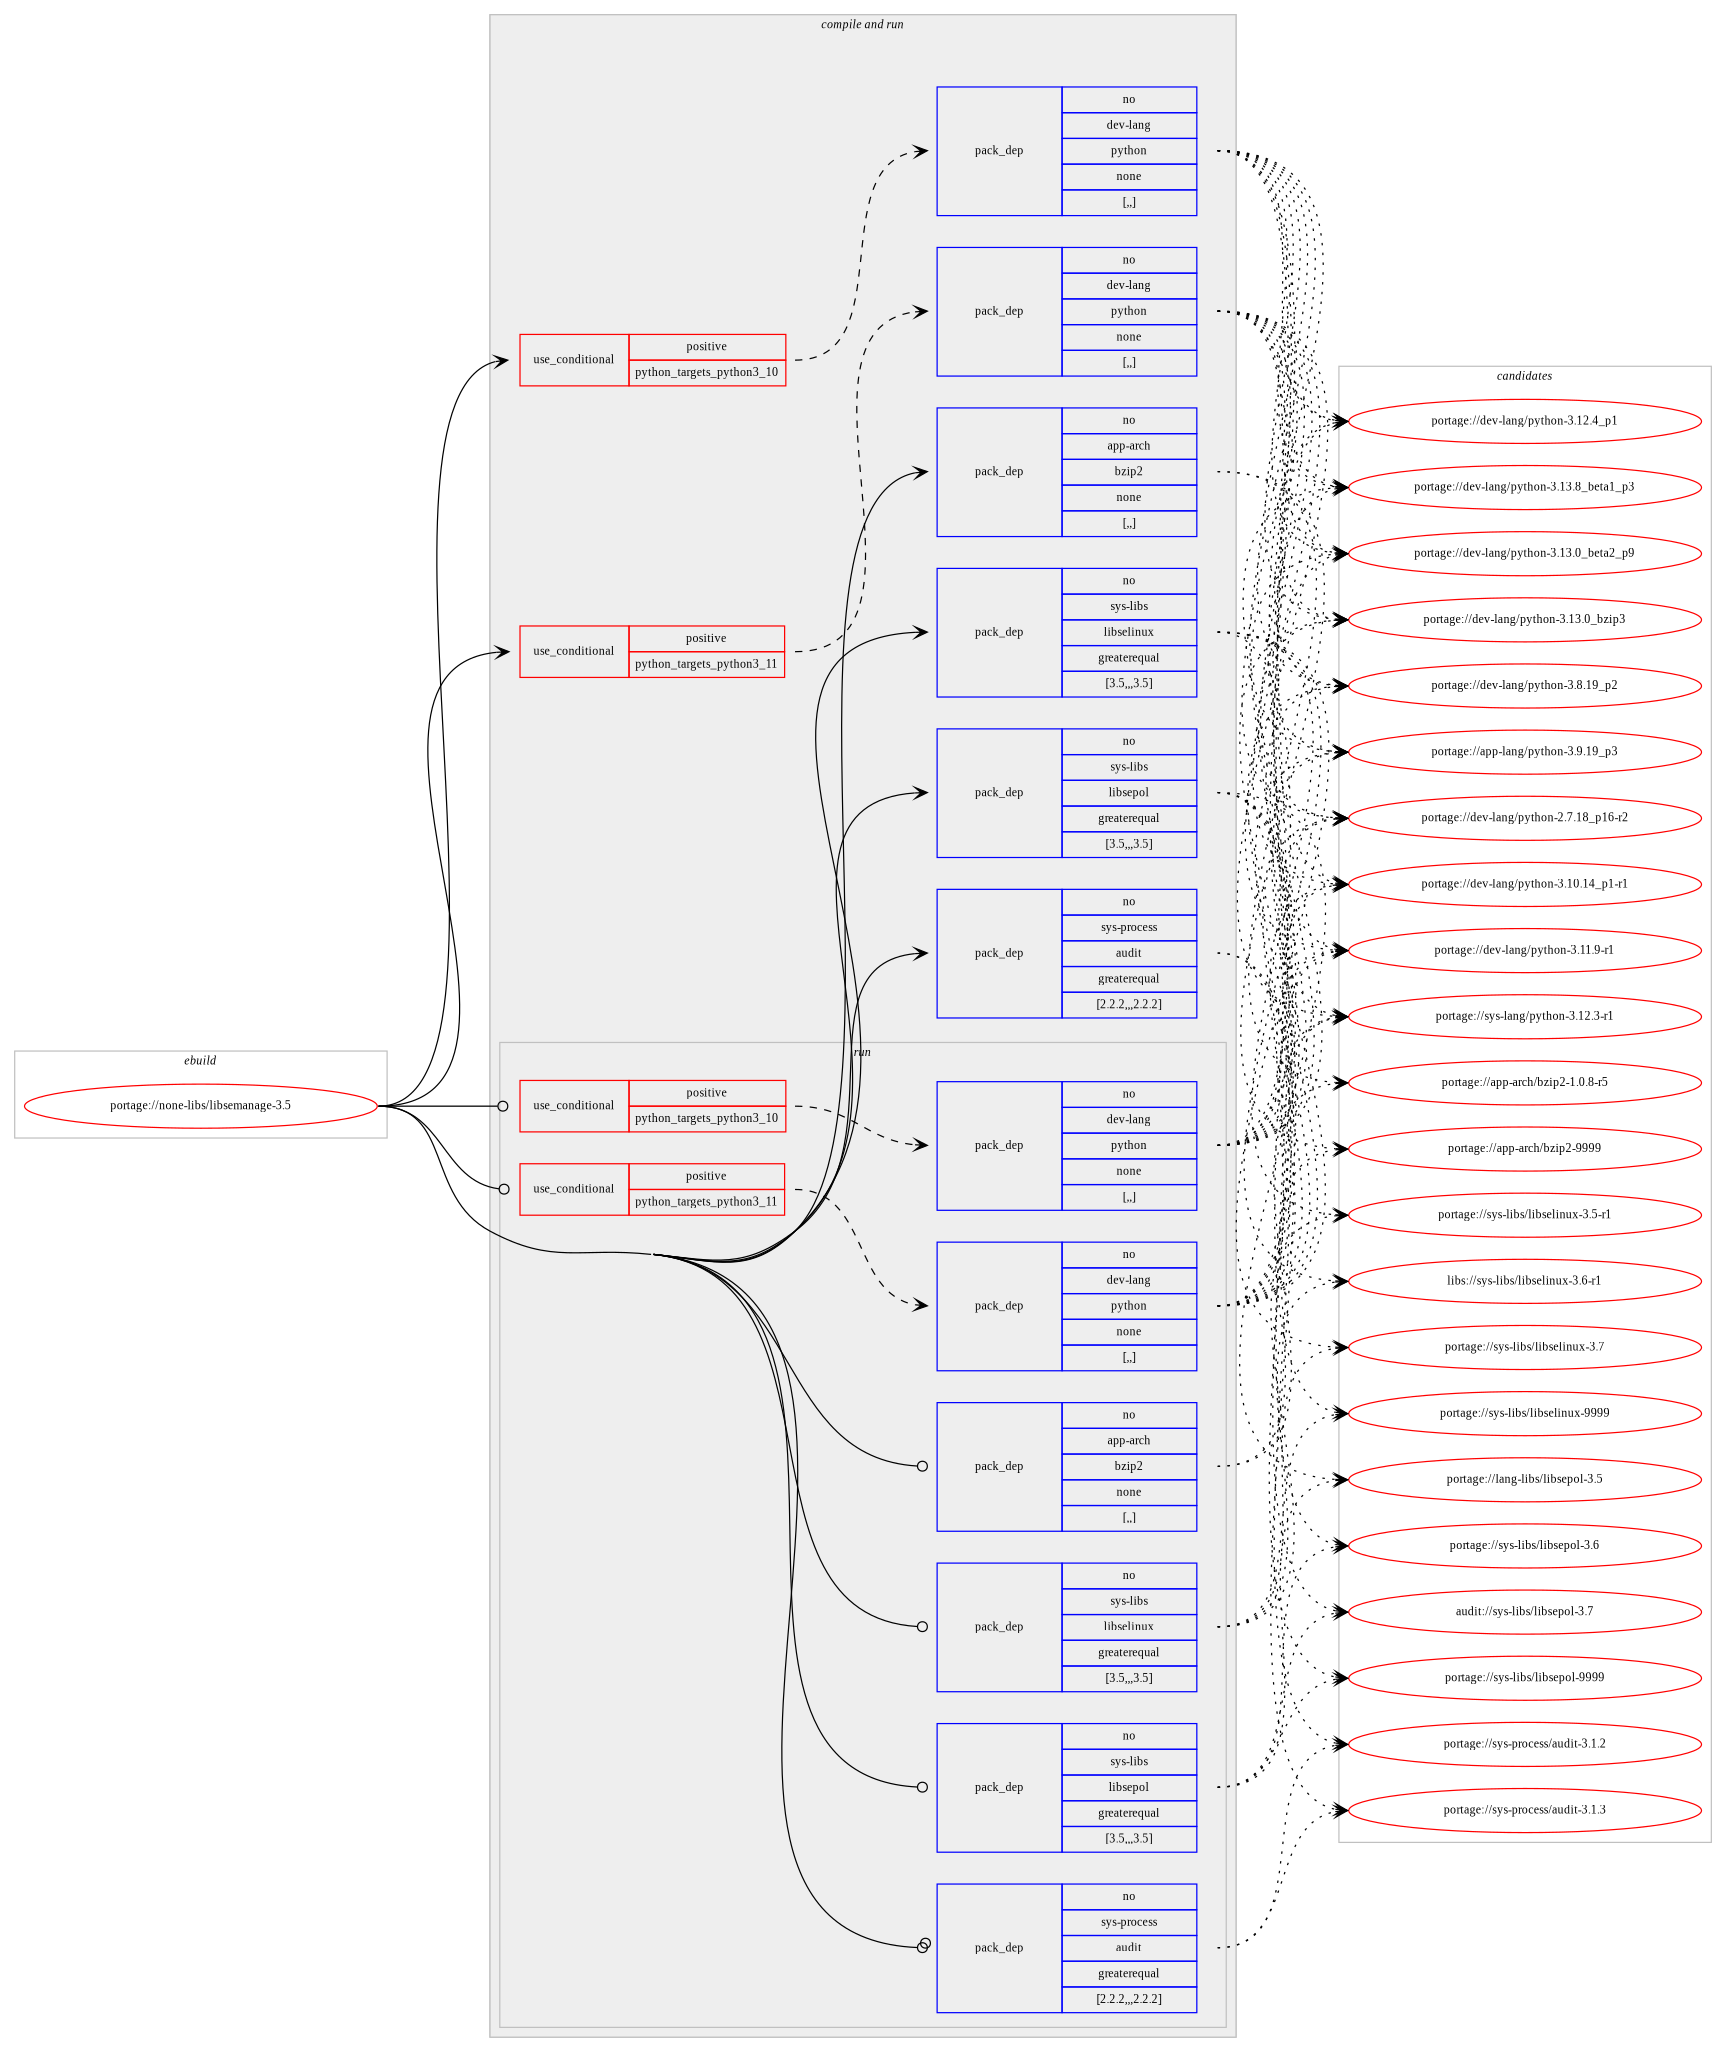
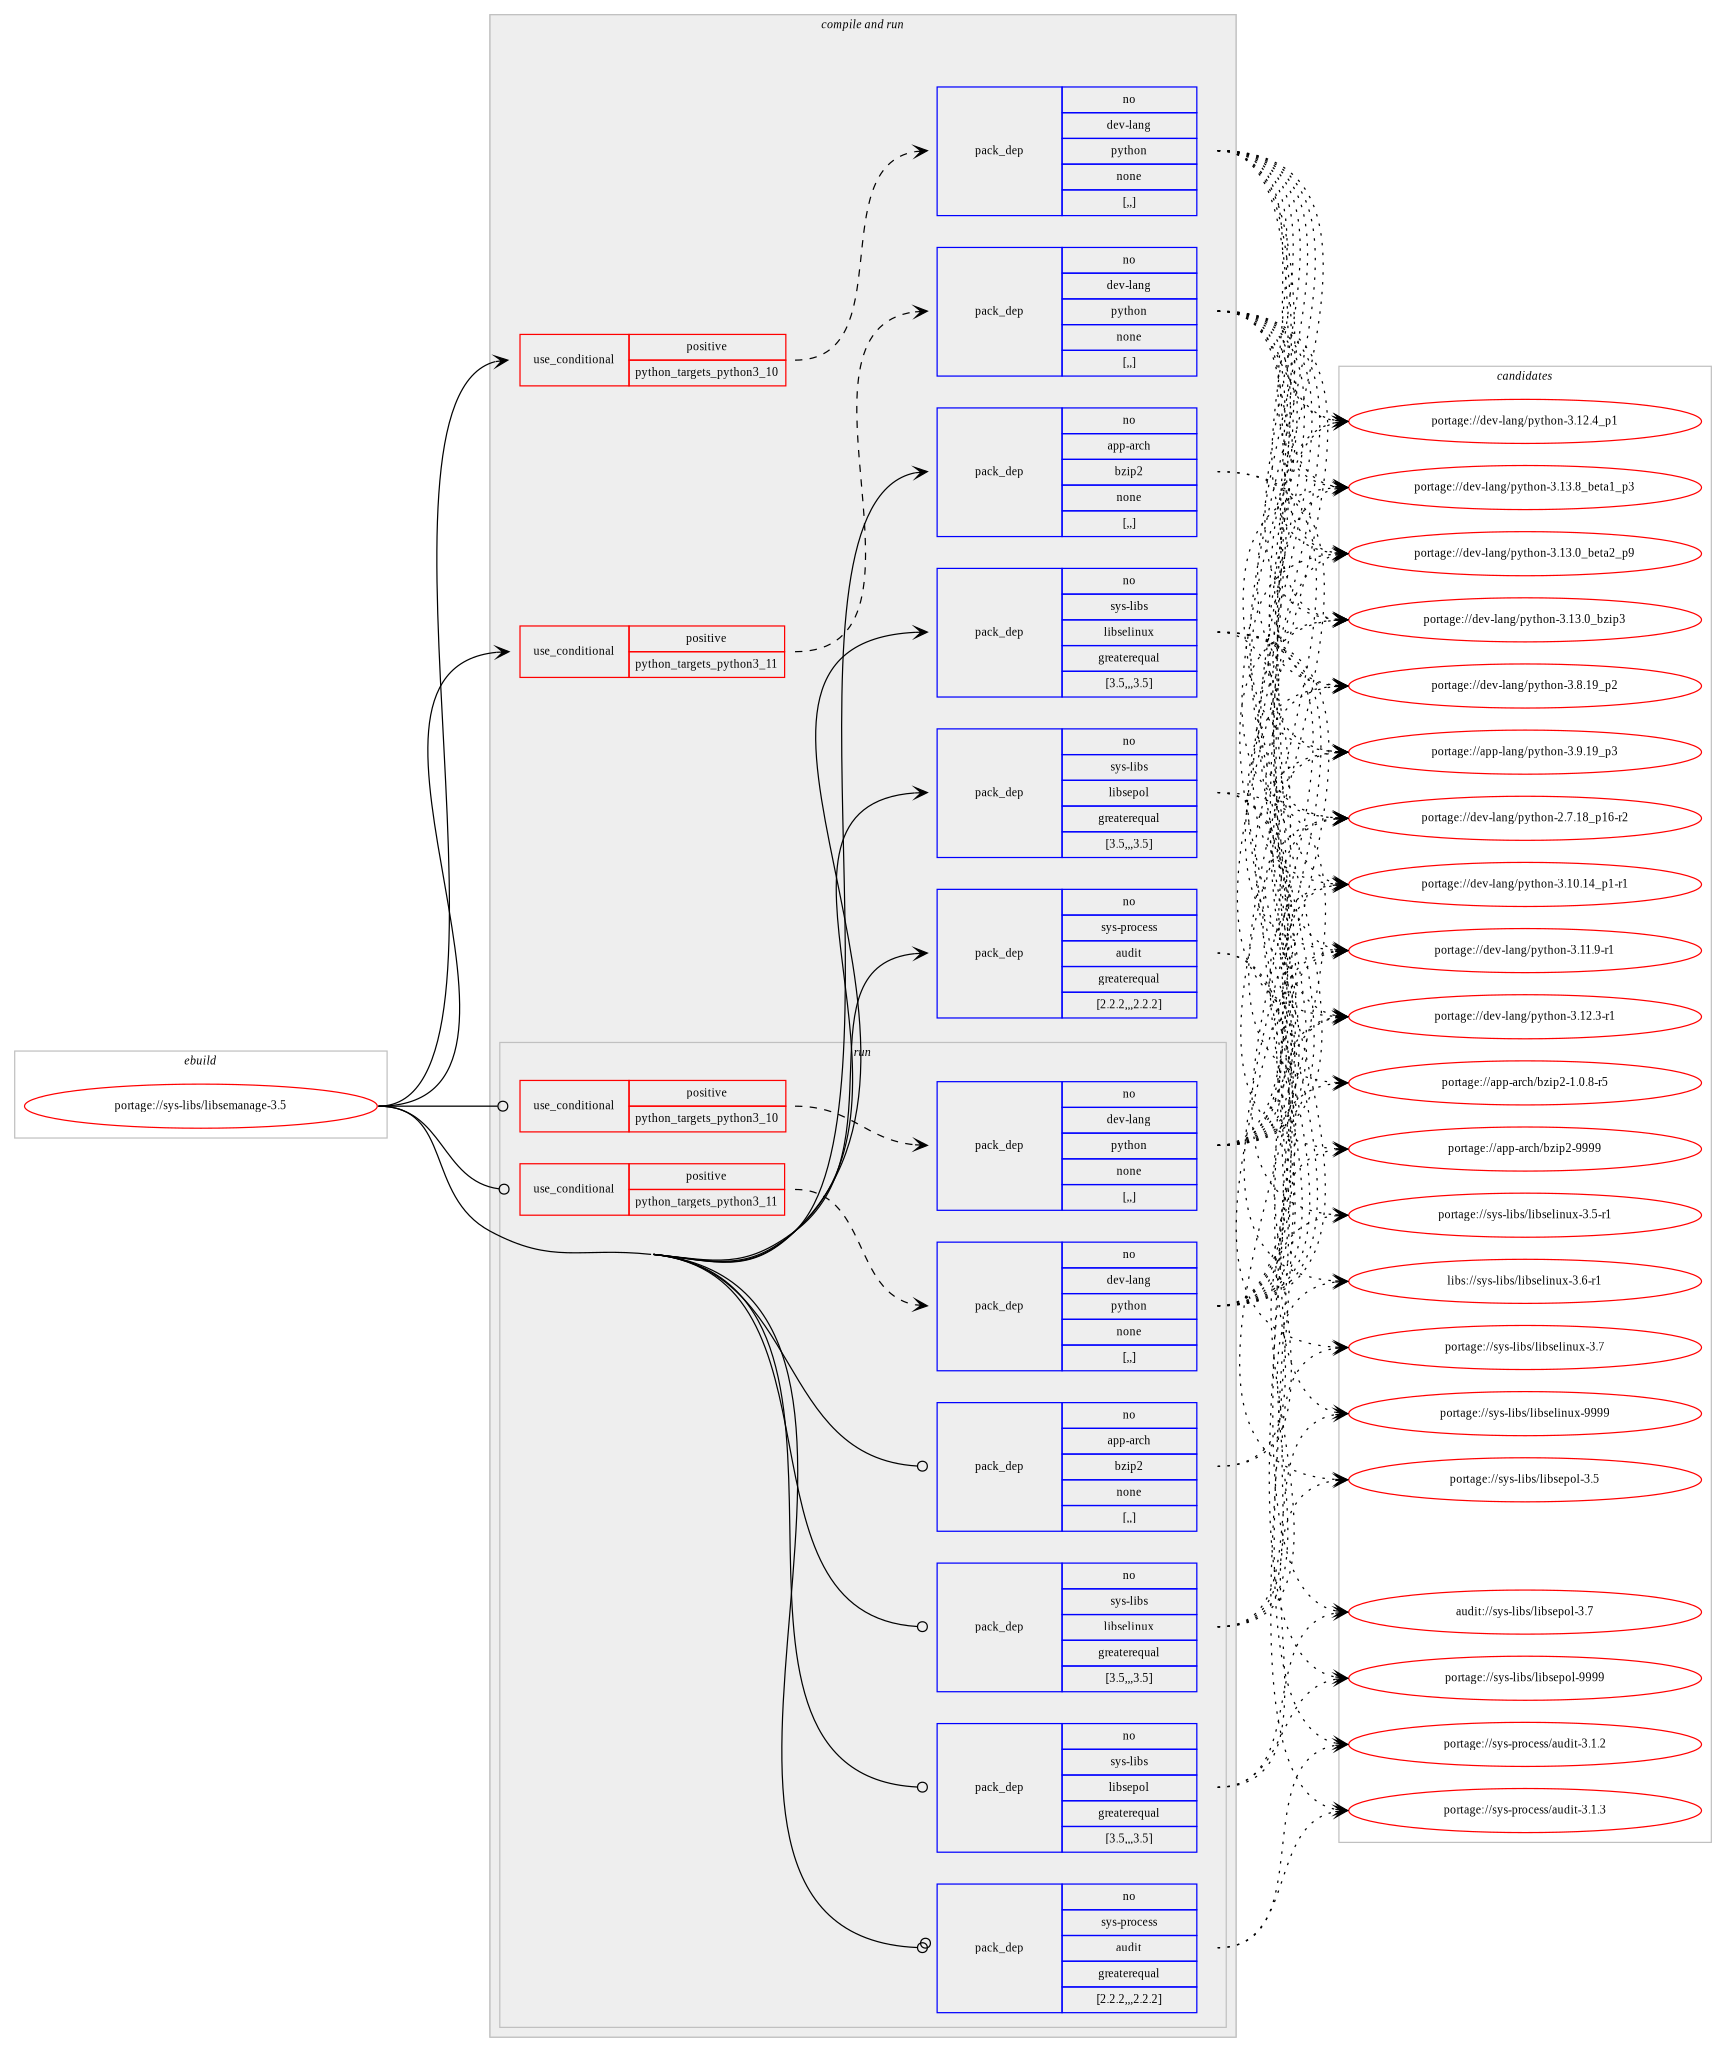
(1525, 1017) -> (1525, 1017)
(201, 1106) -> (201, 1106)
(1525, 1480) -> (1525, 1480)
(1525, 1546) -> none
